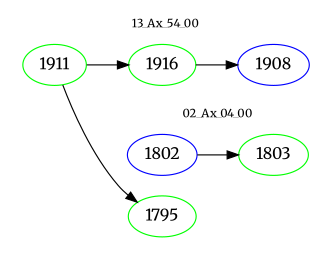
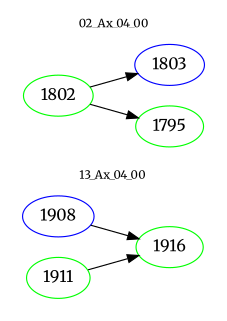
(166, 24) -> (113, 176)
(211, 65) -> (109, 230)
(90, 144) -> (109, 110)
(162, 155) -> (58, 96)
(274, 155) -> (170, 65)
